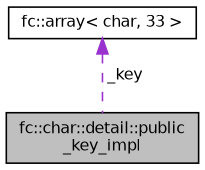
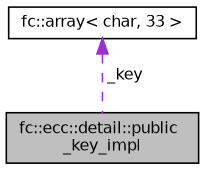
(102, 138) -> (102, 138)
